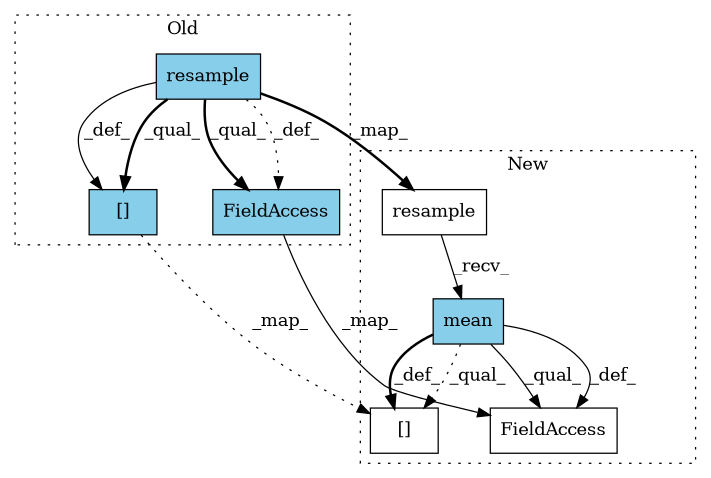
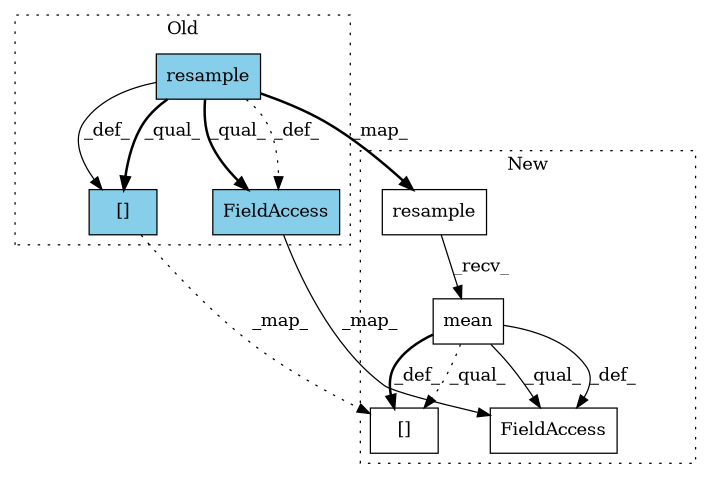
(468, 321) -> (468, 321)
